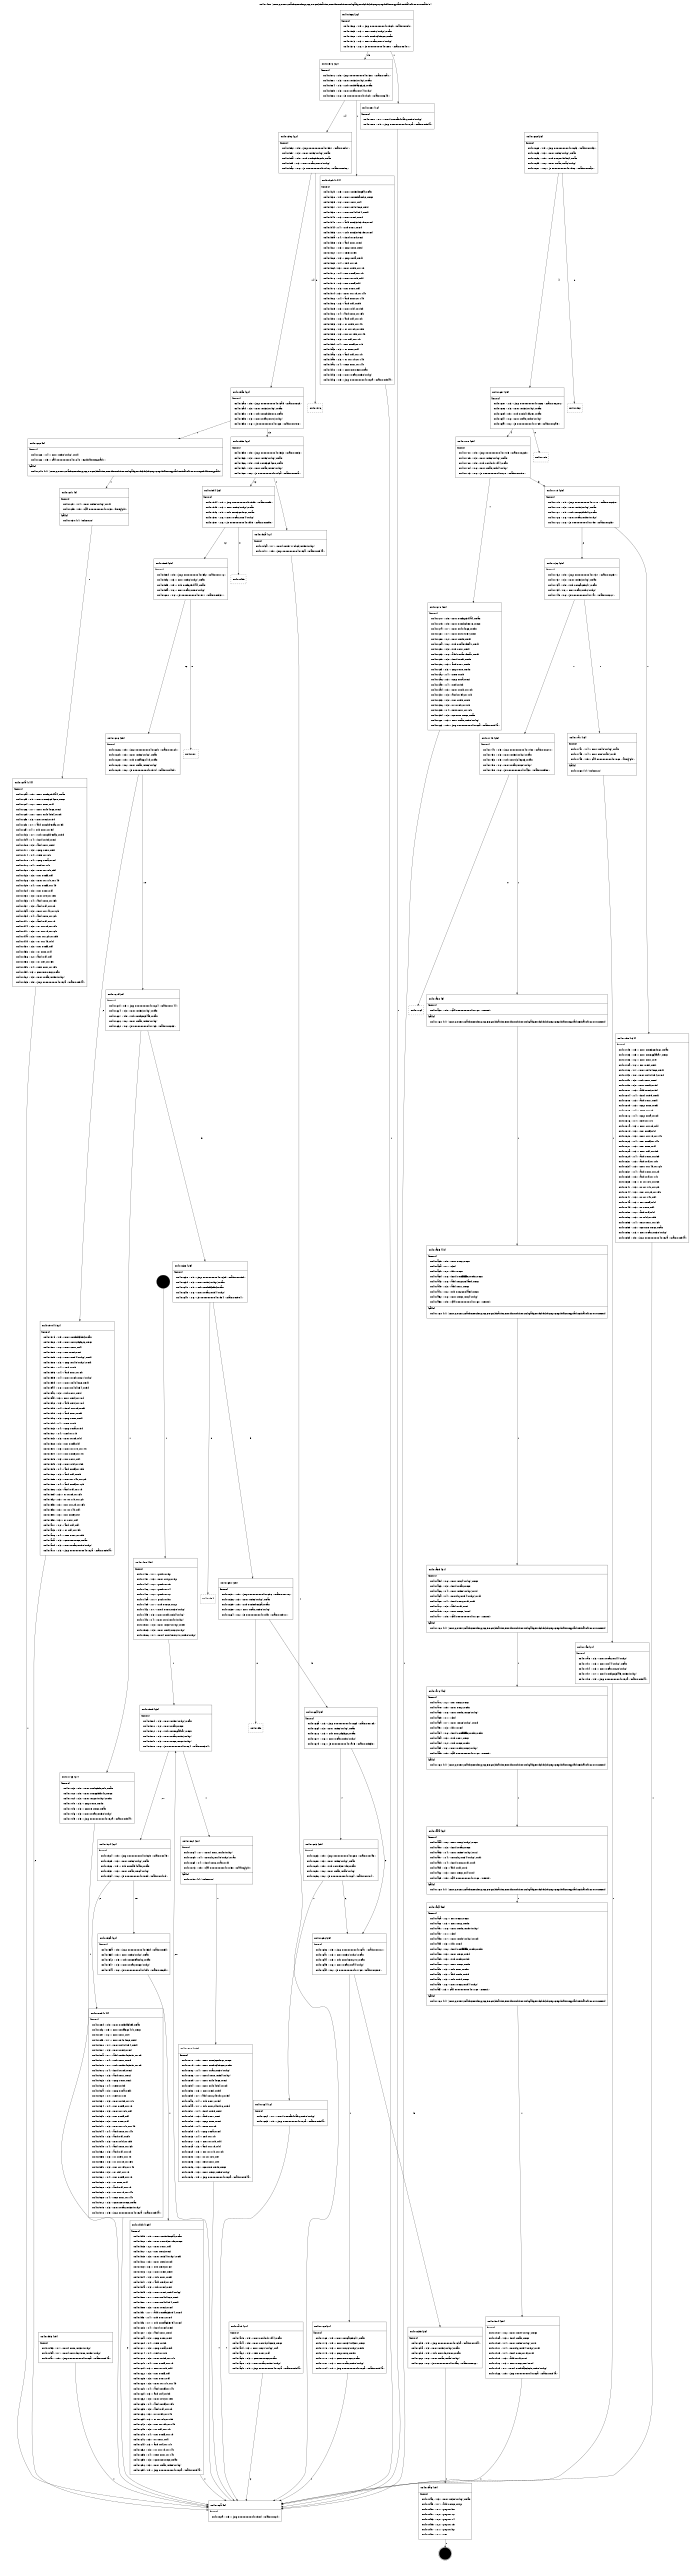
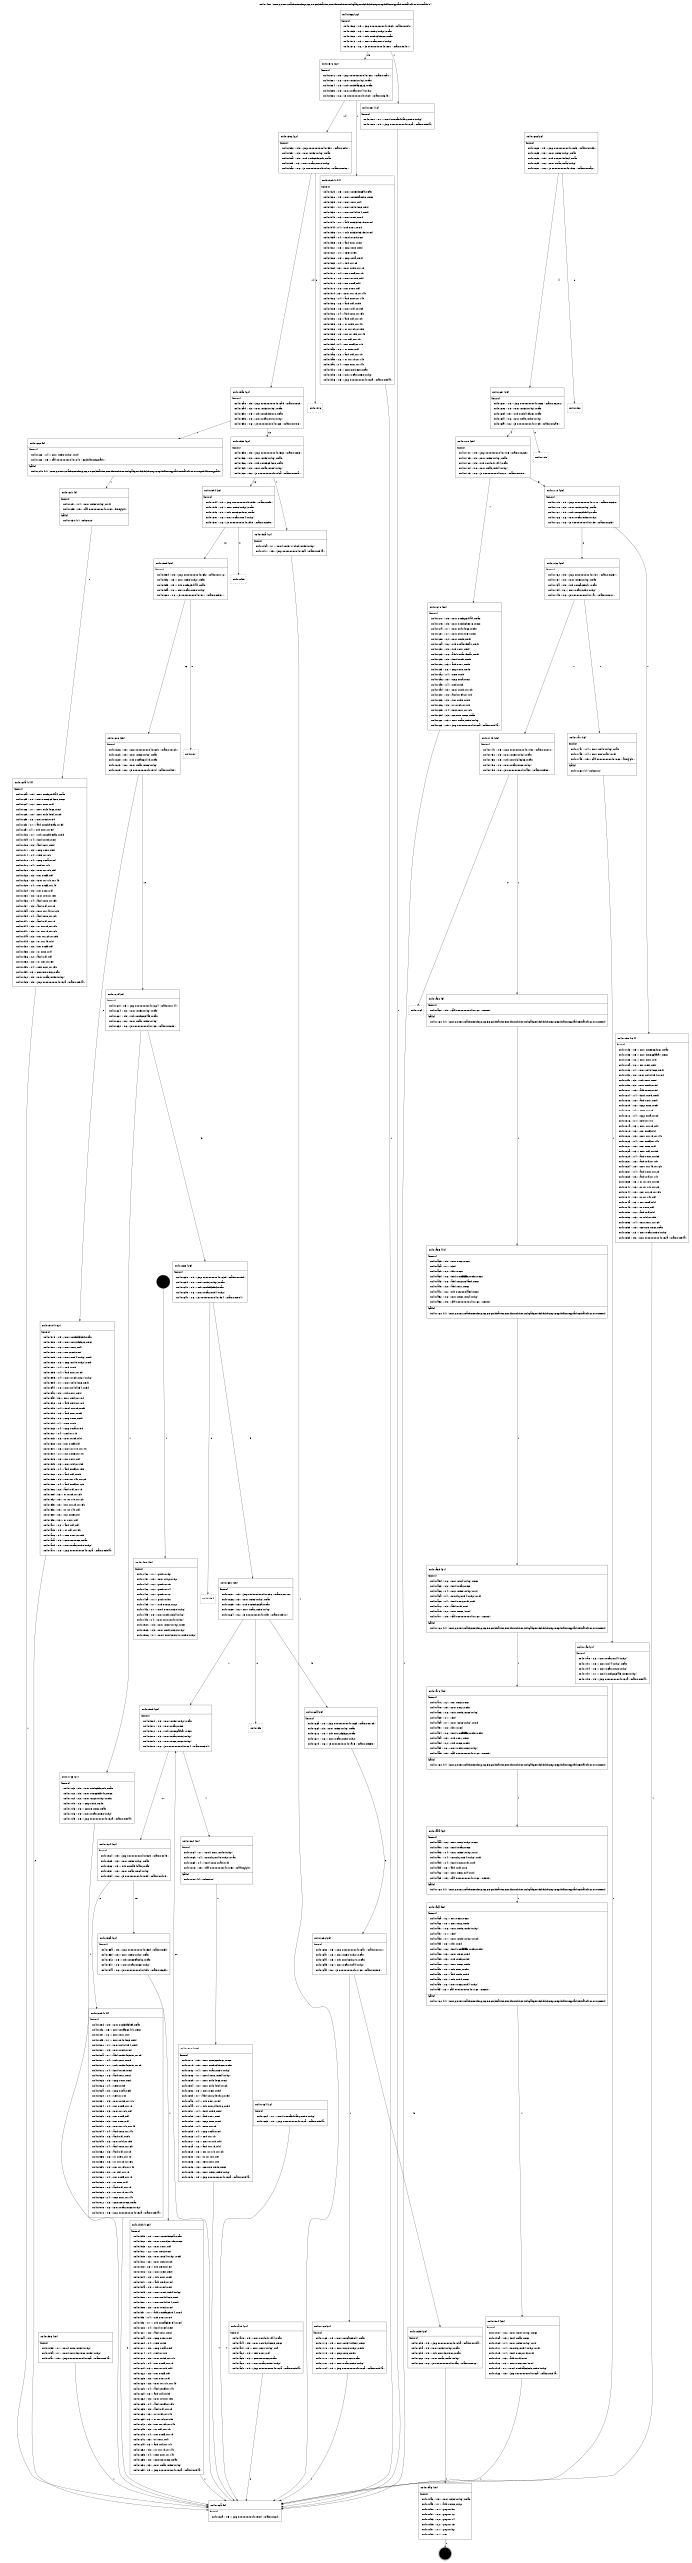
(171, 1672) -> (217, 1661)
(341, 1860) -> none
